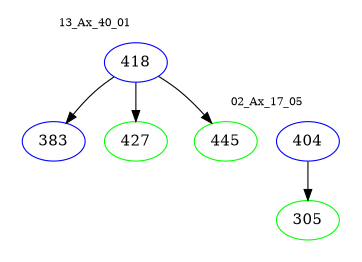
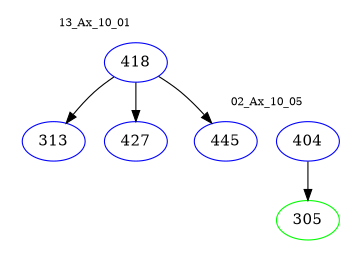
(95, 24) -> (95, 24)
(267, 102) -> (267, 102)
(54, 141) -> (54, 141)
(136, 141) -> (136, 141)
(226, 141) -> (226, 141)
